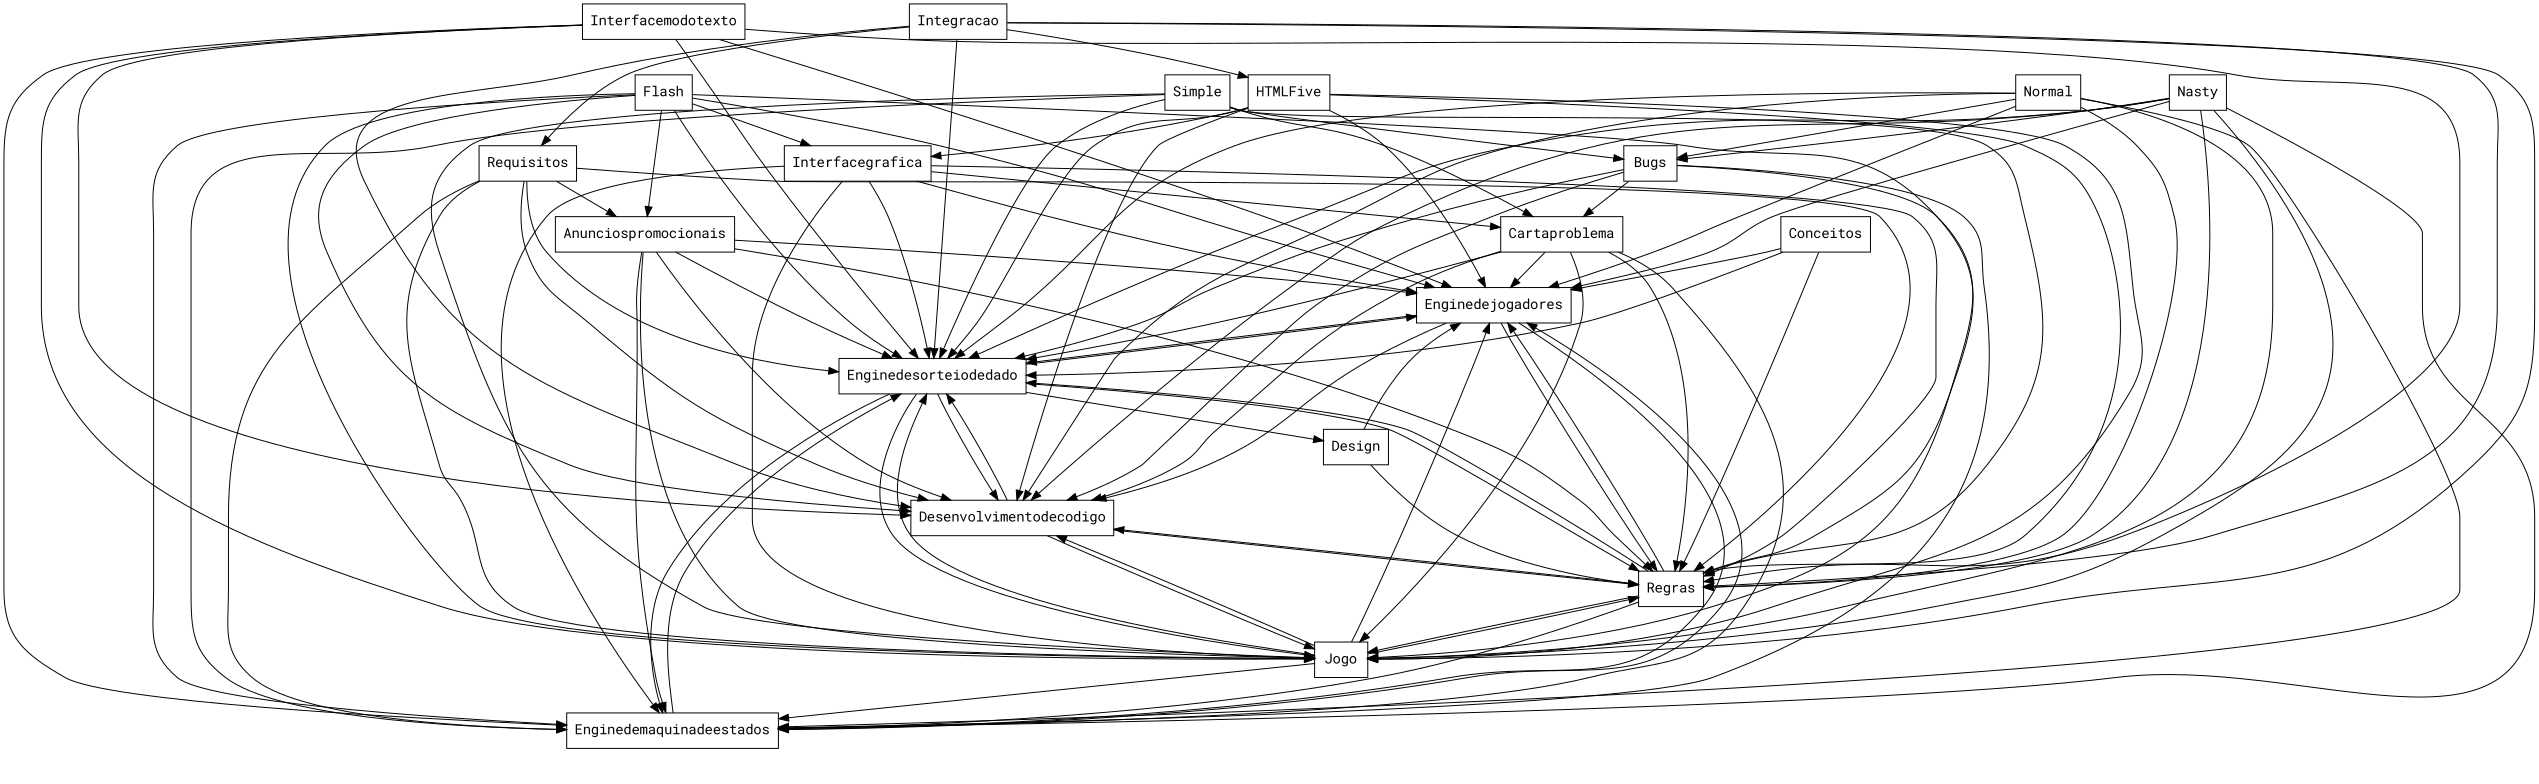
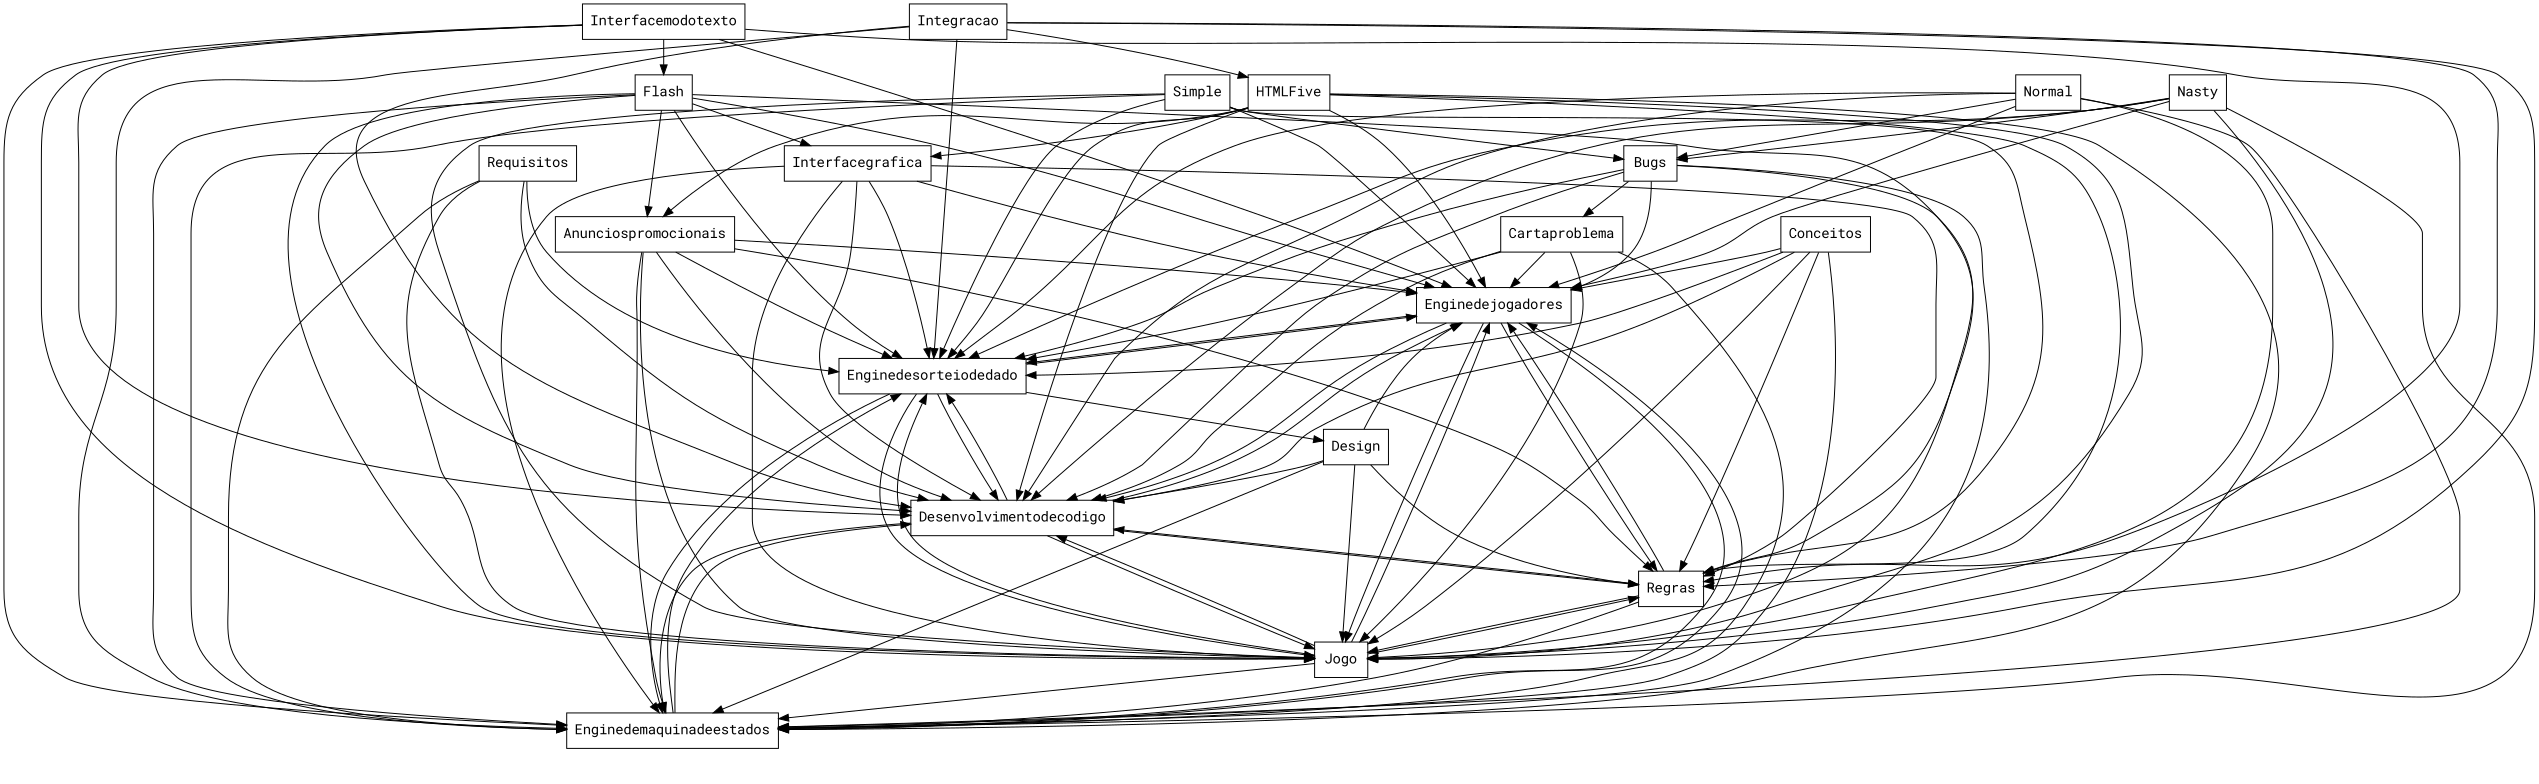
(660, 64) -> (116, 222)
(1367, 140) -> (1364, 185)
(1359, 184) -> none
(1183, 196) -> (821, 364)
(789, 199) -> (664, 52)
(588, 200) -> (934, 116)
none -> (1636, 247)
none -> (1439, 379)
(1685, 394) -> none
none -> (1290, 429)
(1408, 430) -> none
(1407, 438) -> none
none -> (1603, 456)
none -> (1259, 476)
none -> (1413, 477)
(2107, 480) -> none
(2121, 510) -> none
none -> (1349, 544)
none -> (730, 551)
none -> (731, 558)
none -> (1023, 585)
none -> (2063, 618)
none -> (1612, 687)
